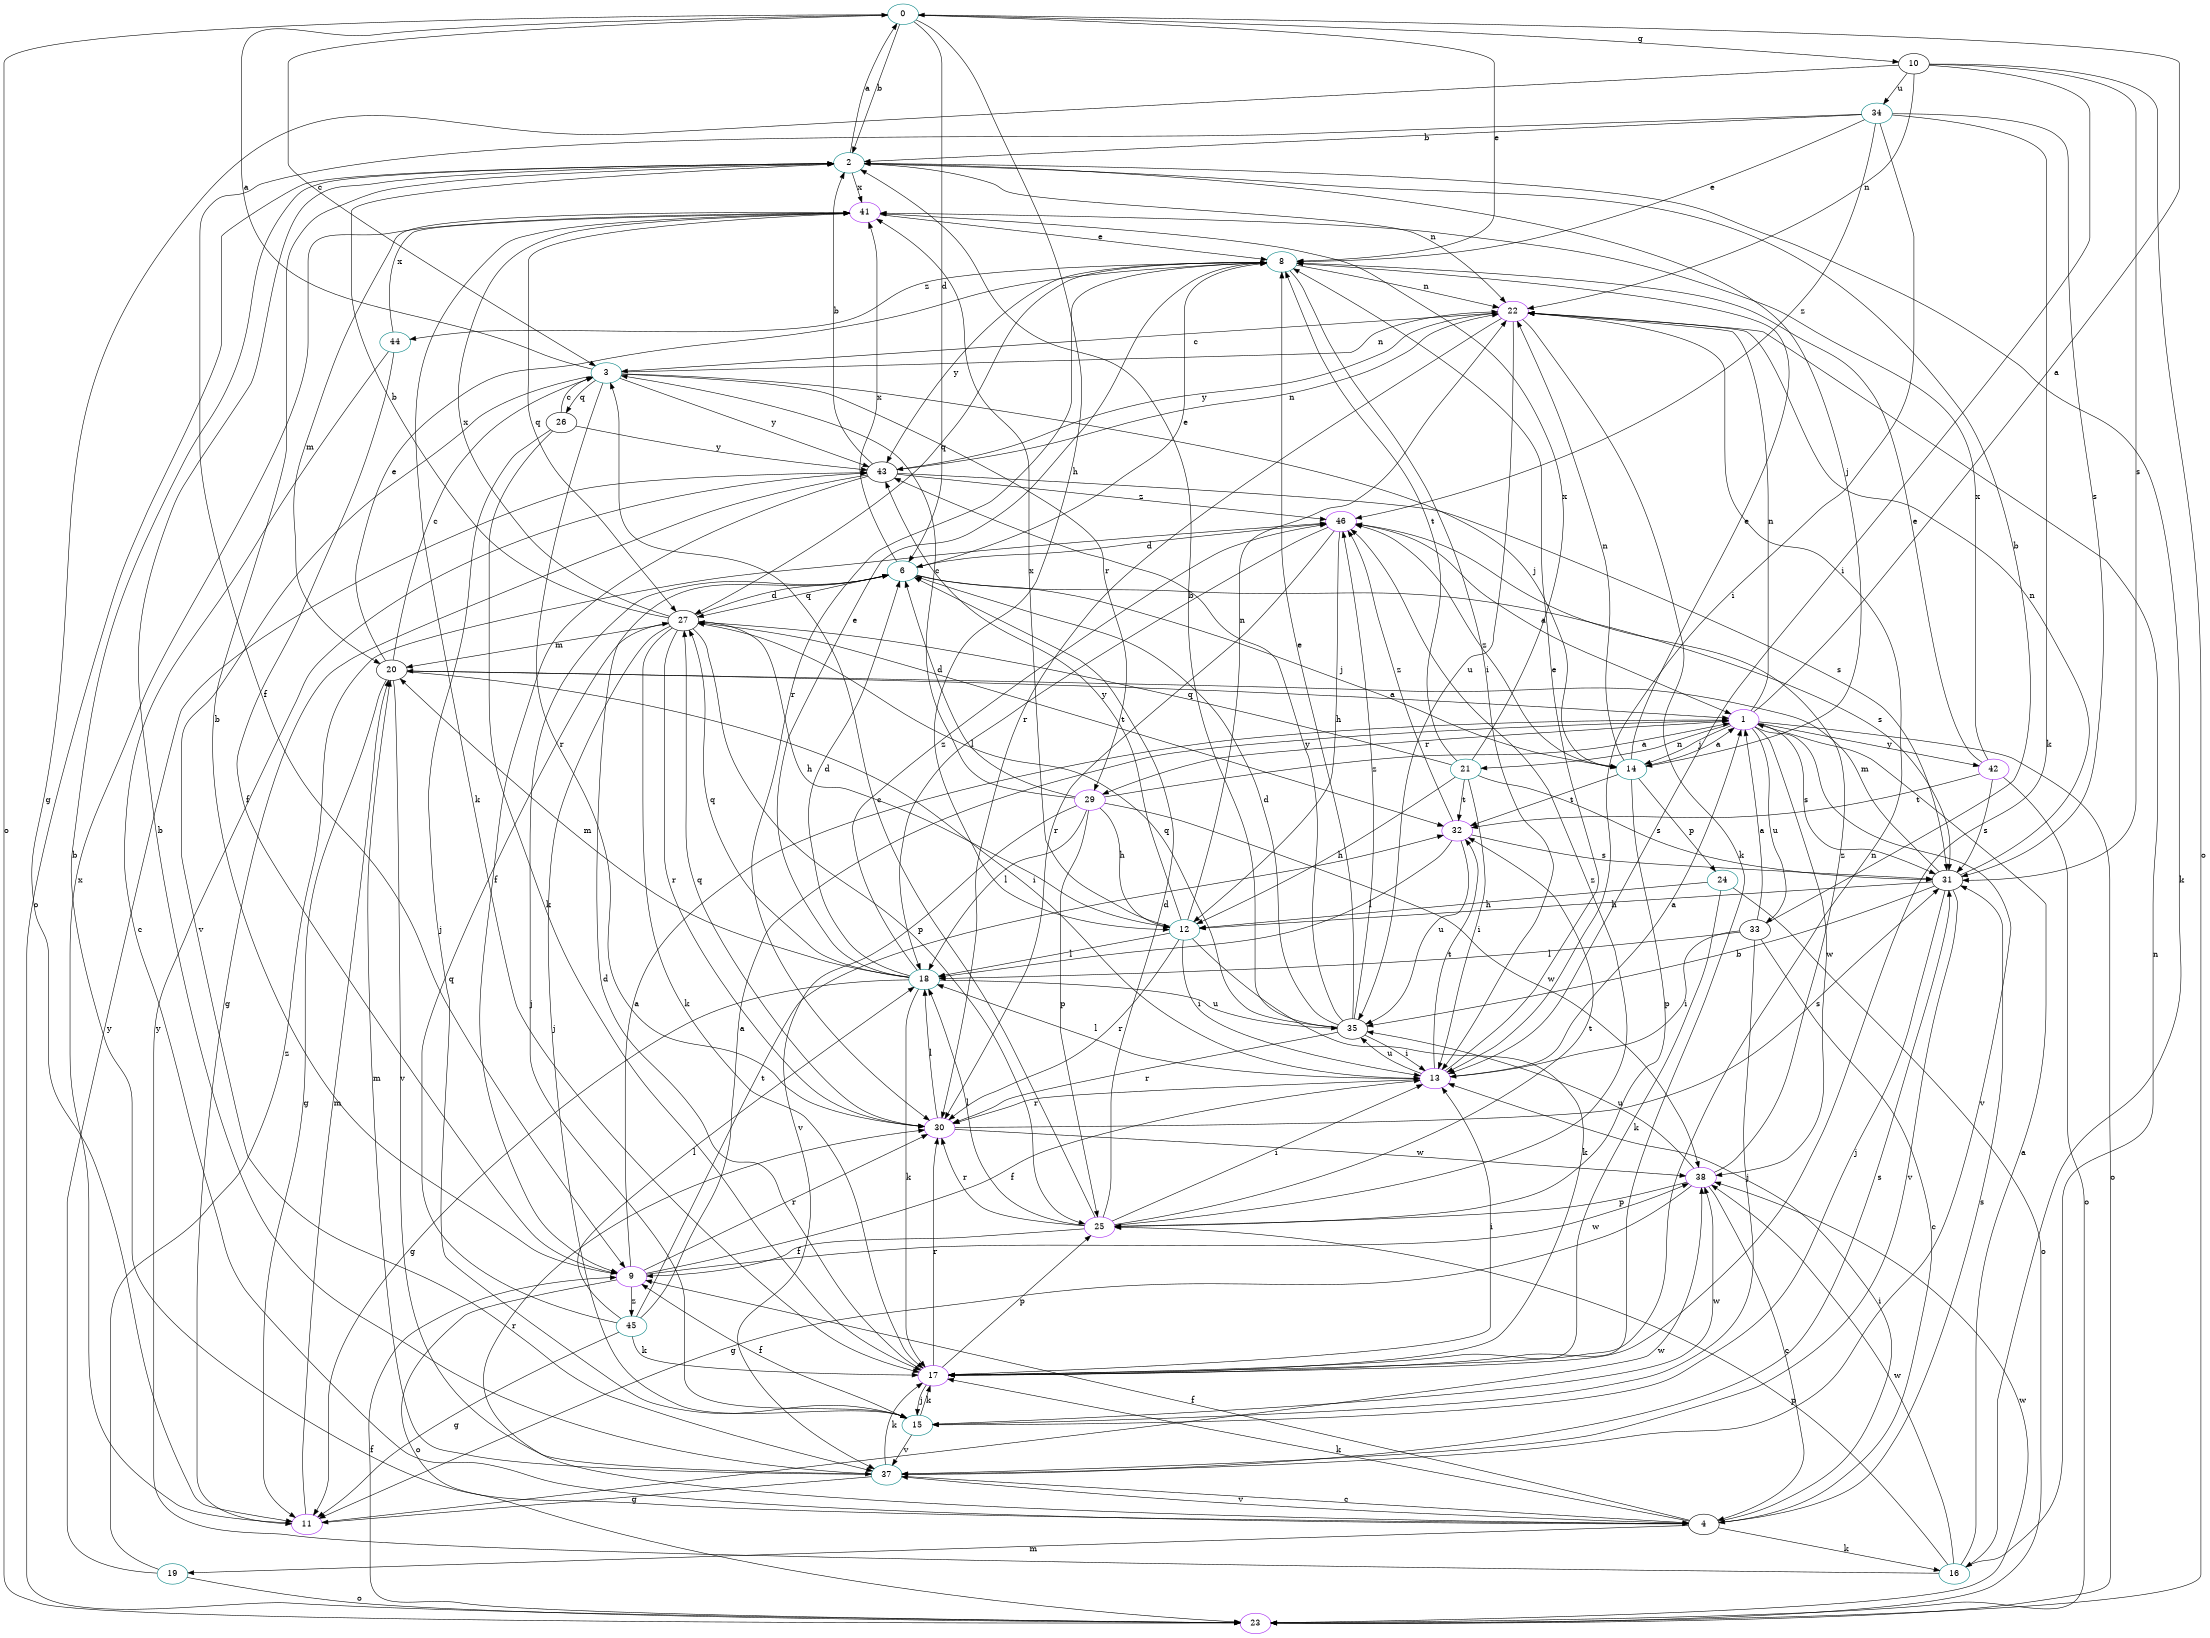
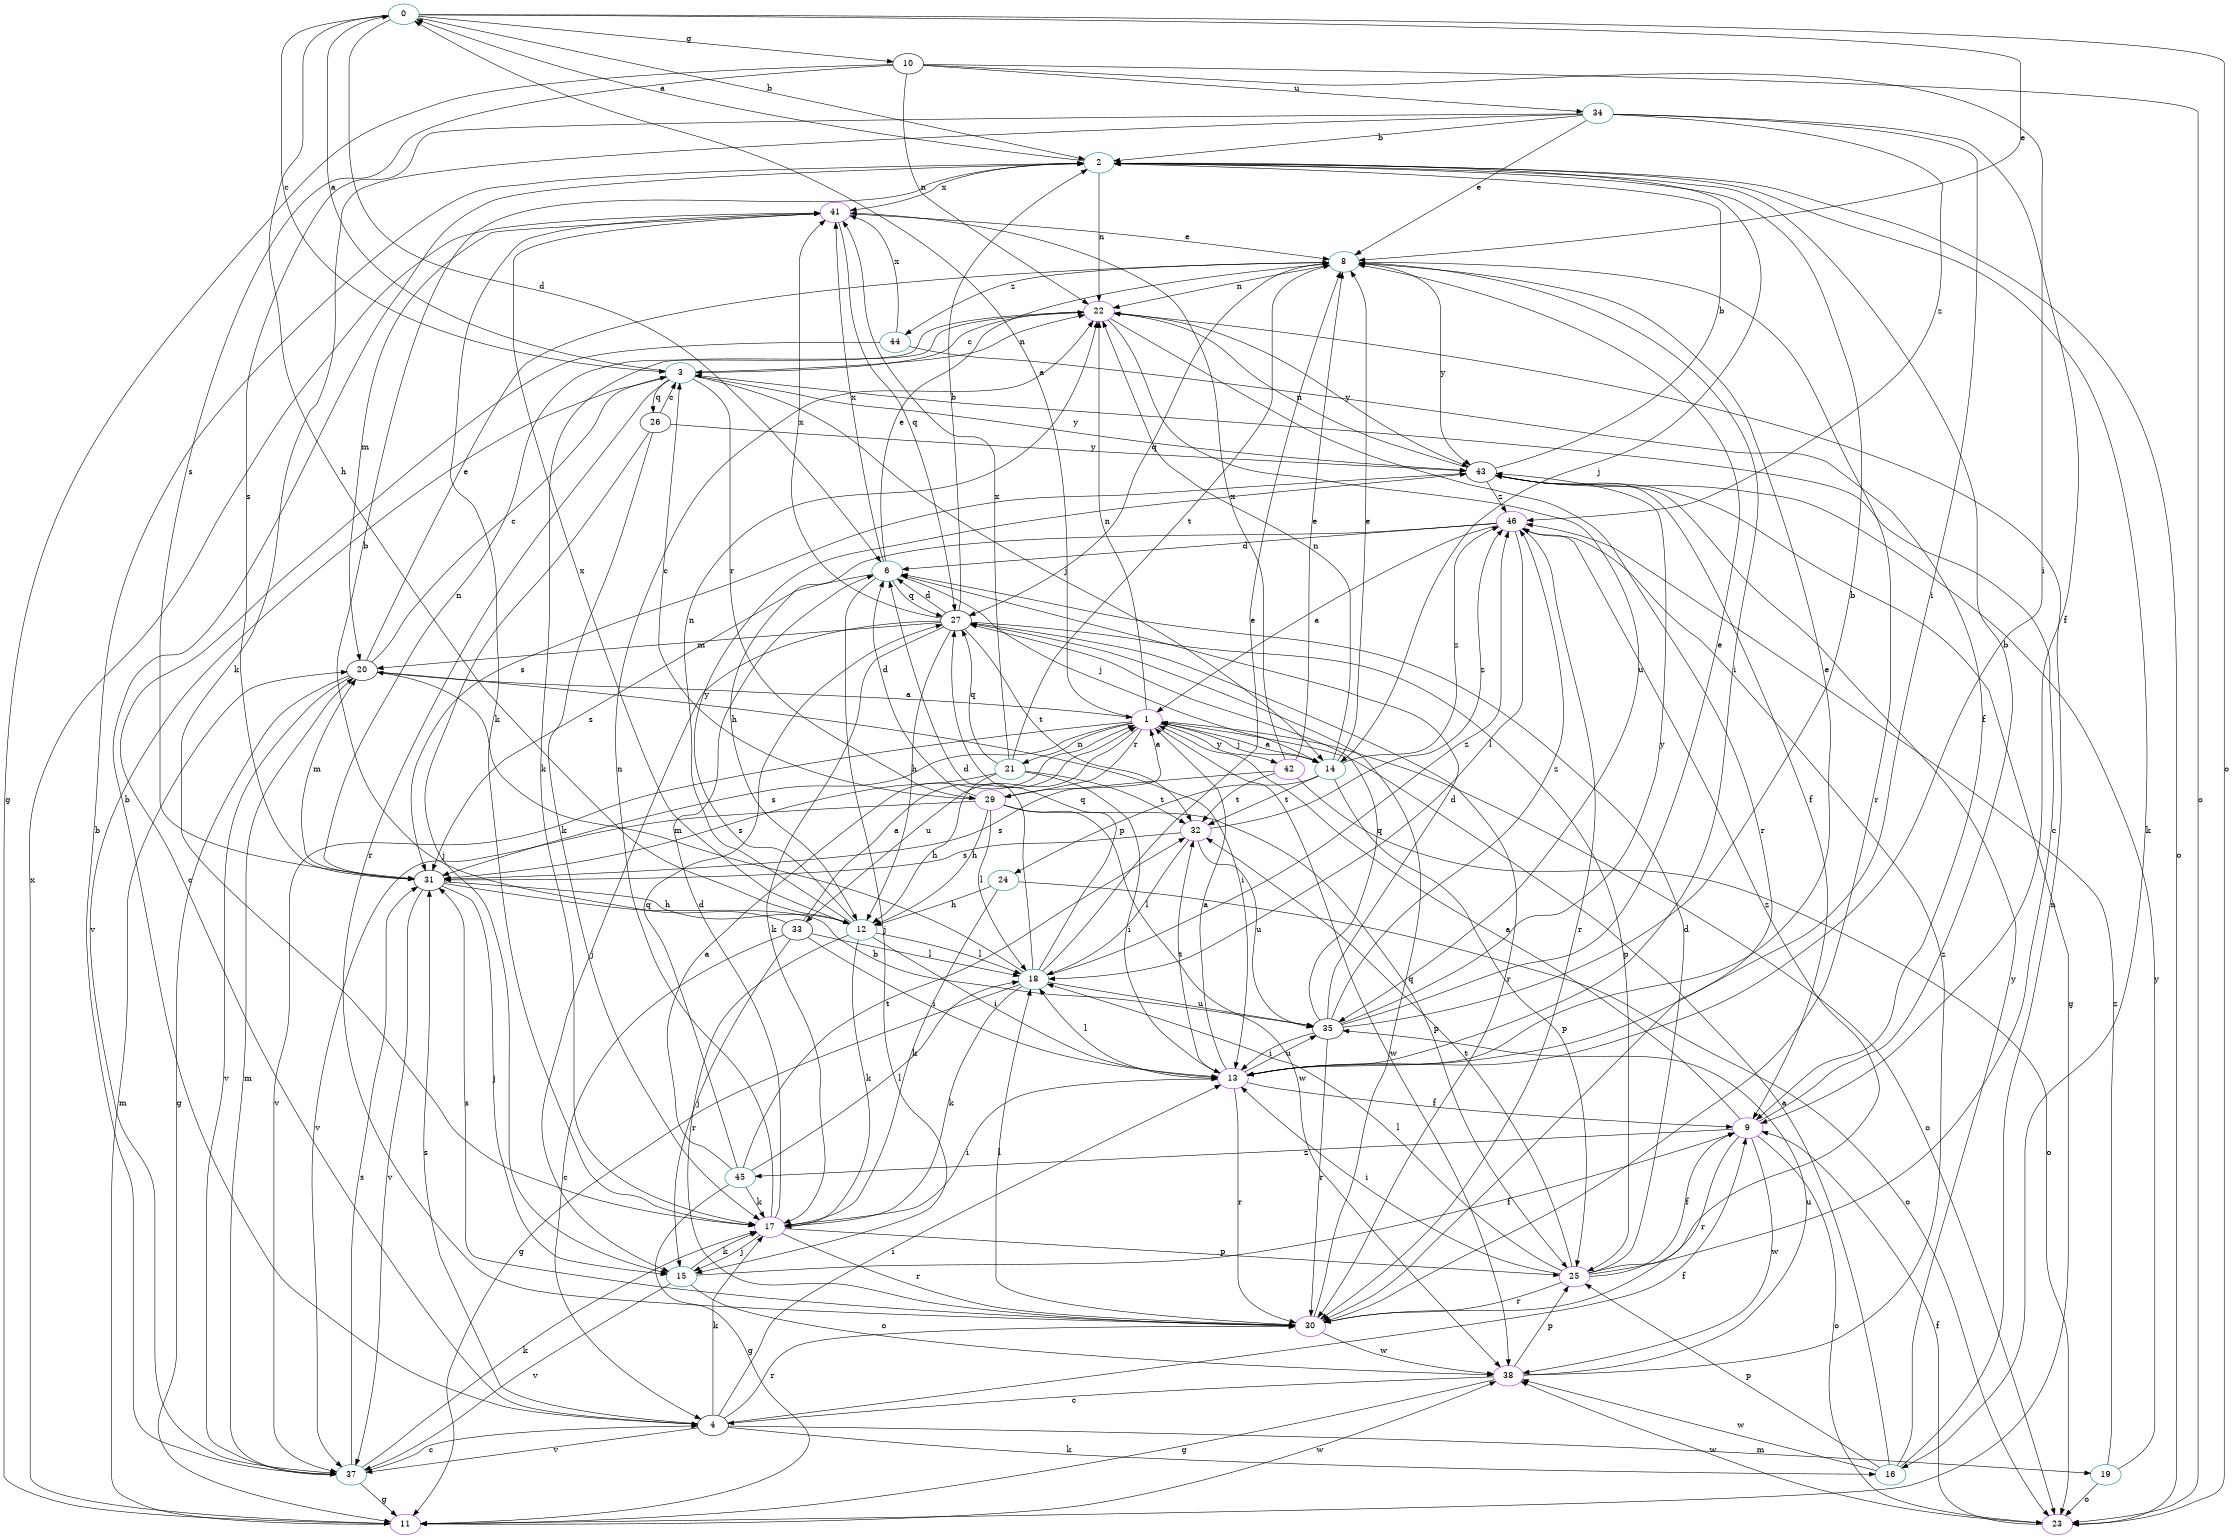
(1026, 1159) -> (1486, 1112)
(1717, 1301) -> (884, 1326)
